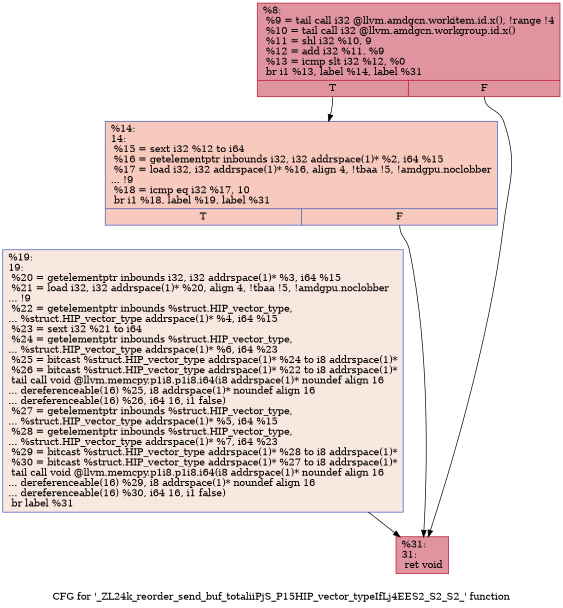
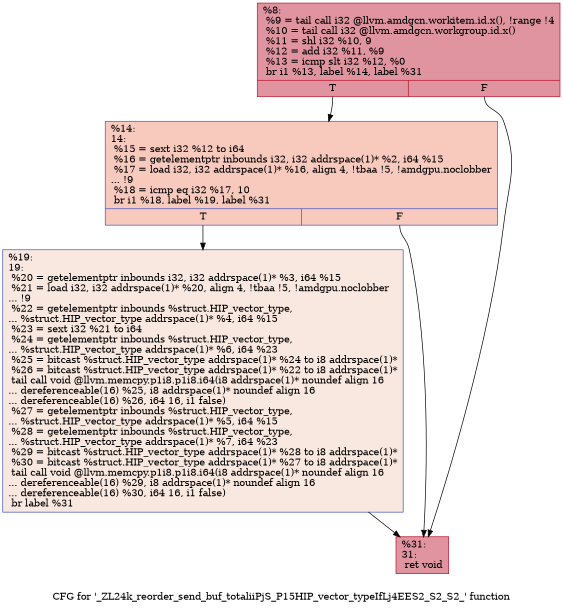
none -> (203, 234)
